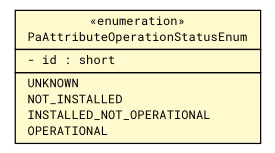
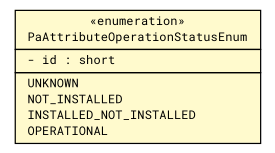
(120, 115) -> (112, 115)
